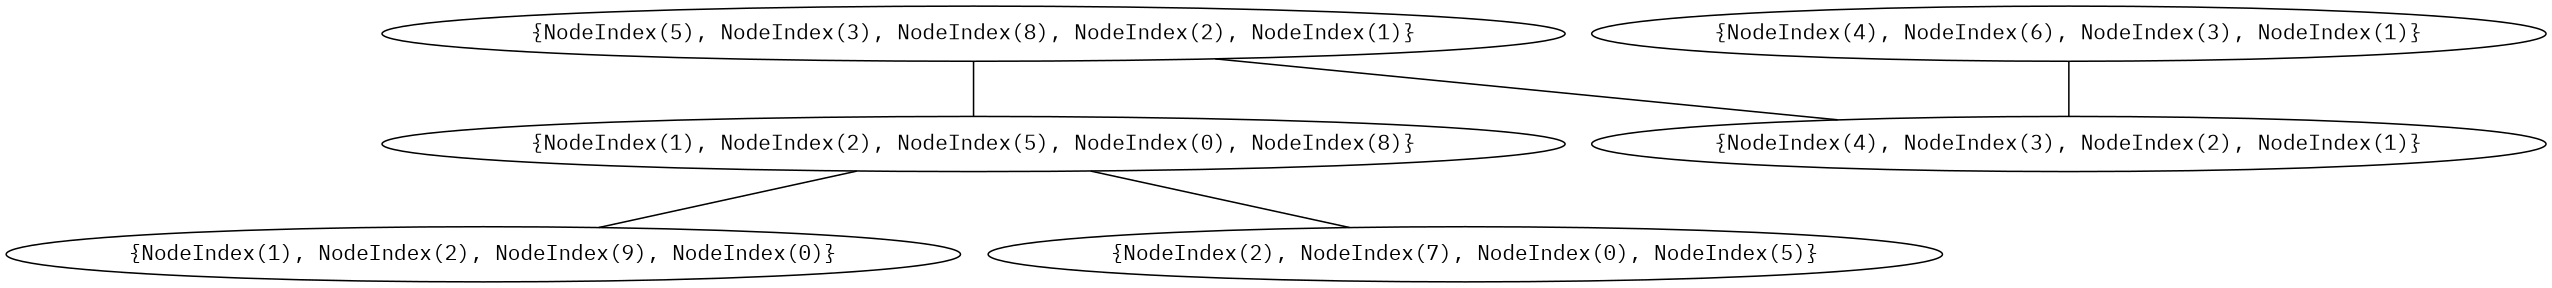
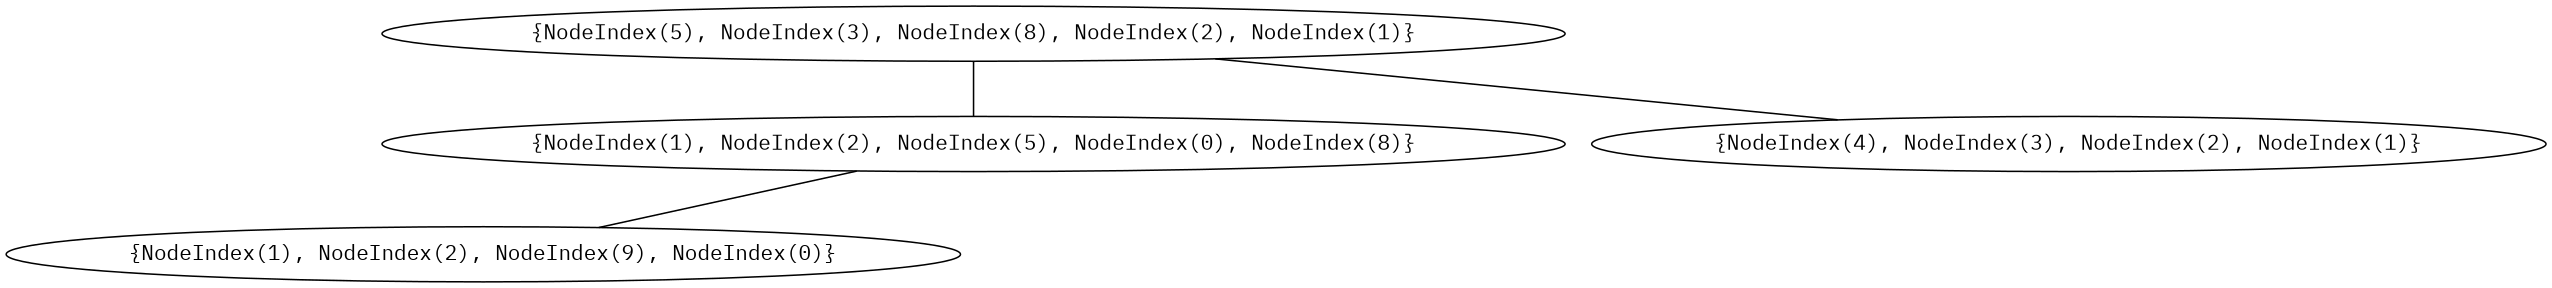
(2069, 34) -> none
(1465, 254) -> none
